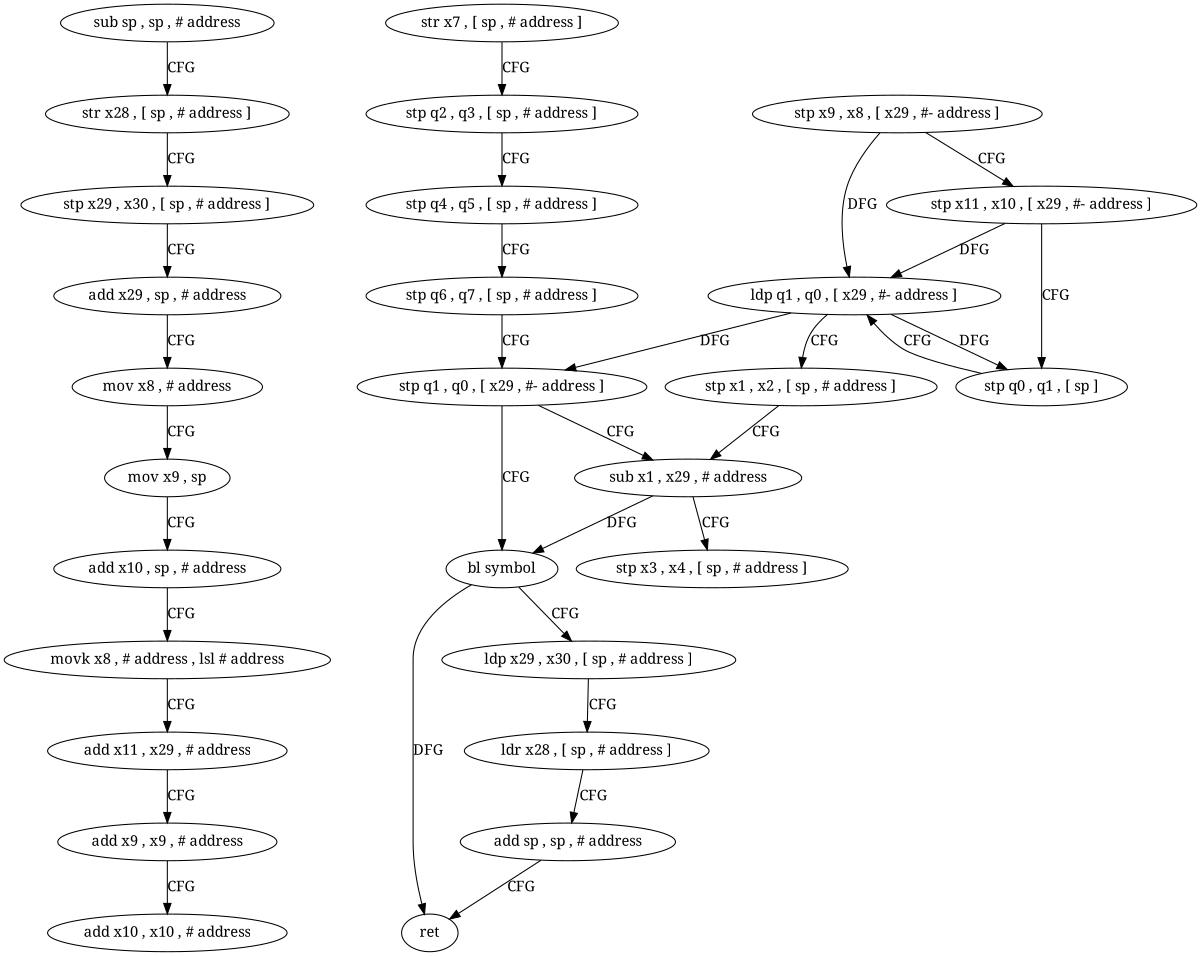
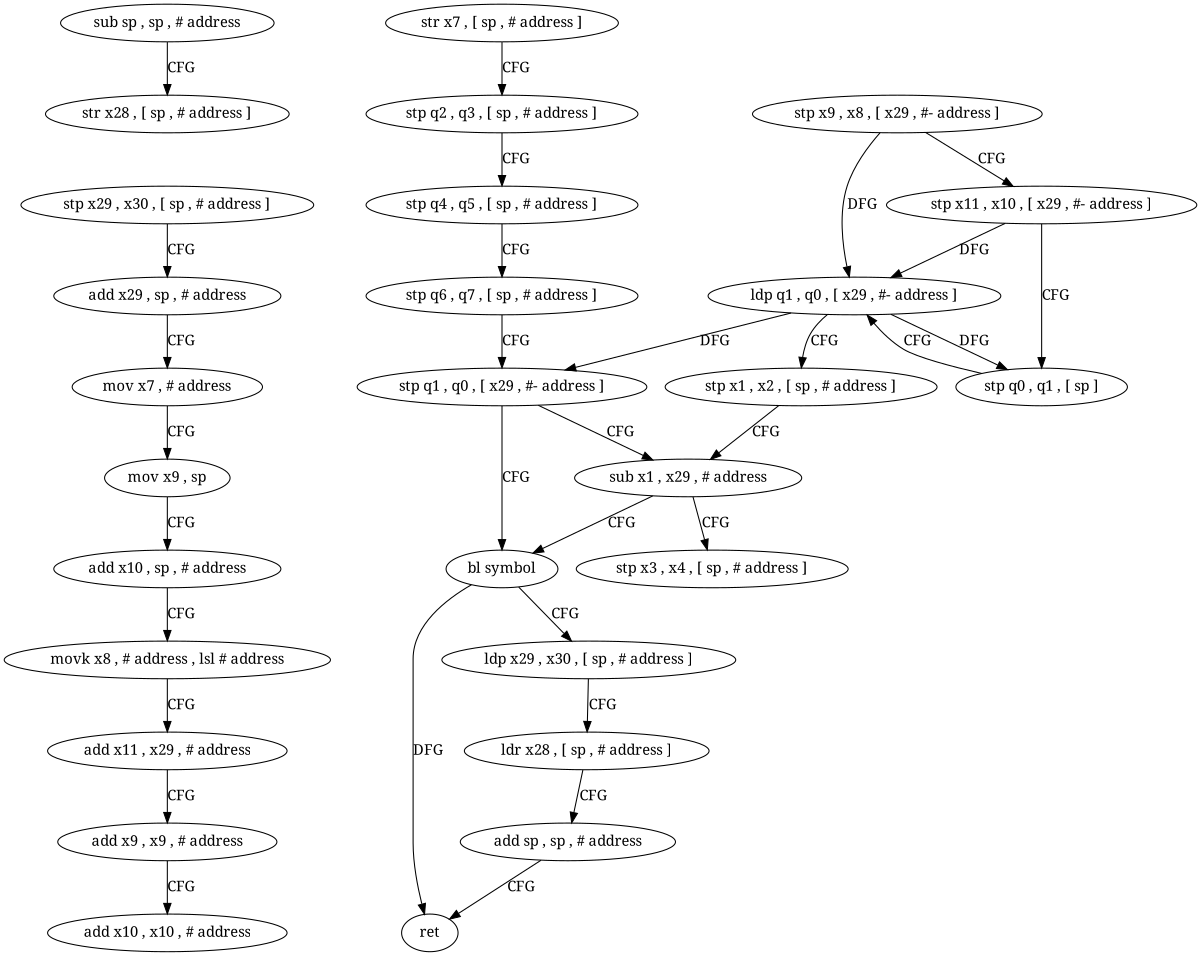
(167, 154) -> none
(167, 387) -> (167, 387)
(622, 523) -> (622, 523)
